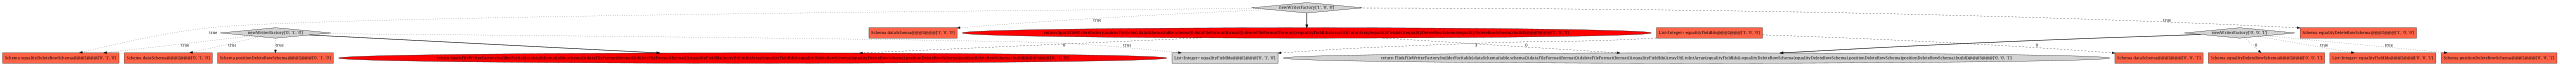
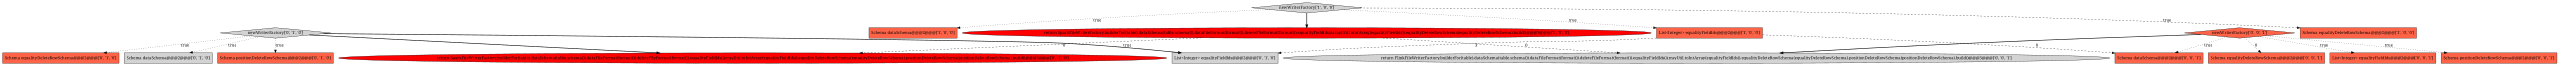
(669, 15) -> (1498, 18)
(2240, 33) -> (2240, 33)
(751, 38) -> (751, 38)
none -> (2203, 44)
(168, 58) -> (168, 58)
